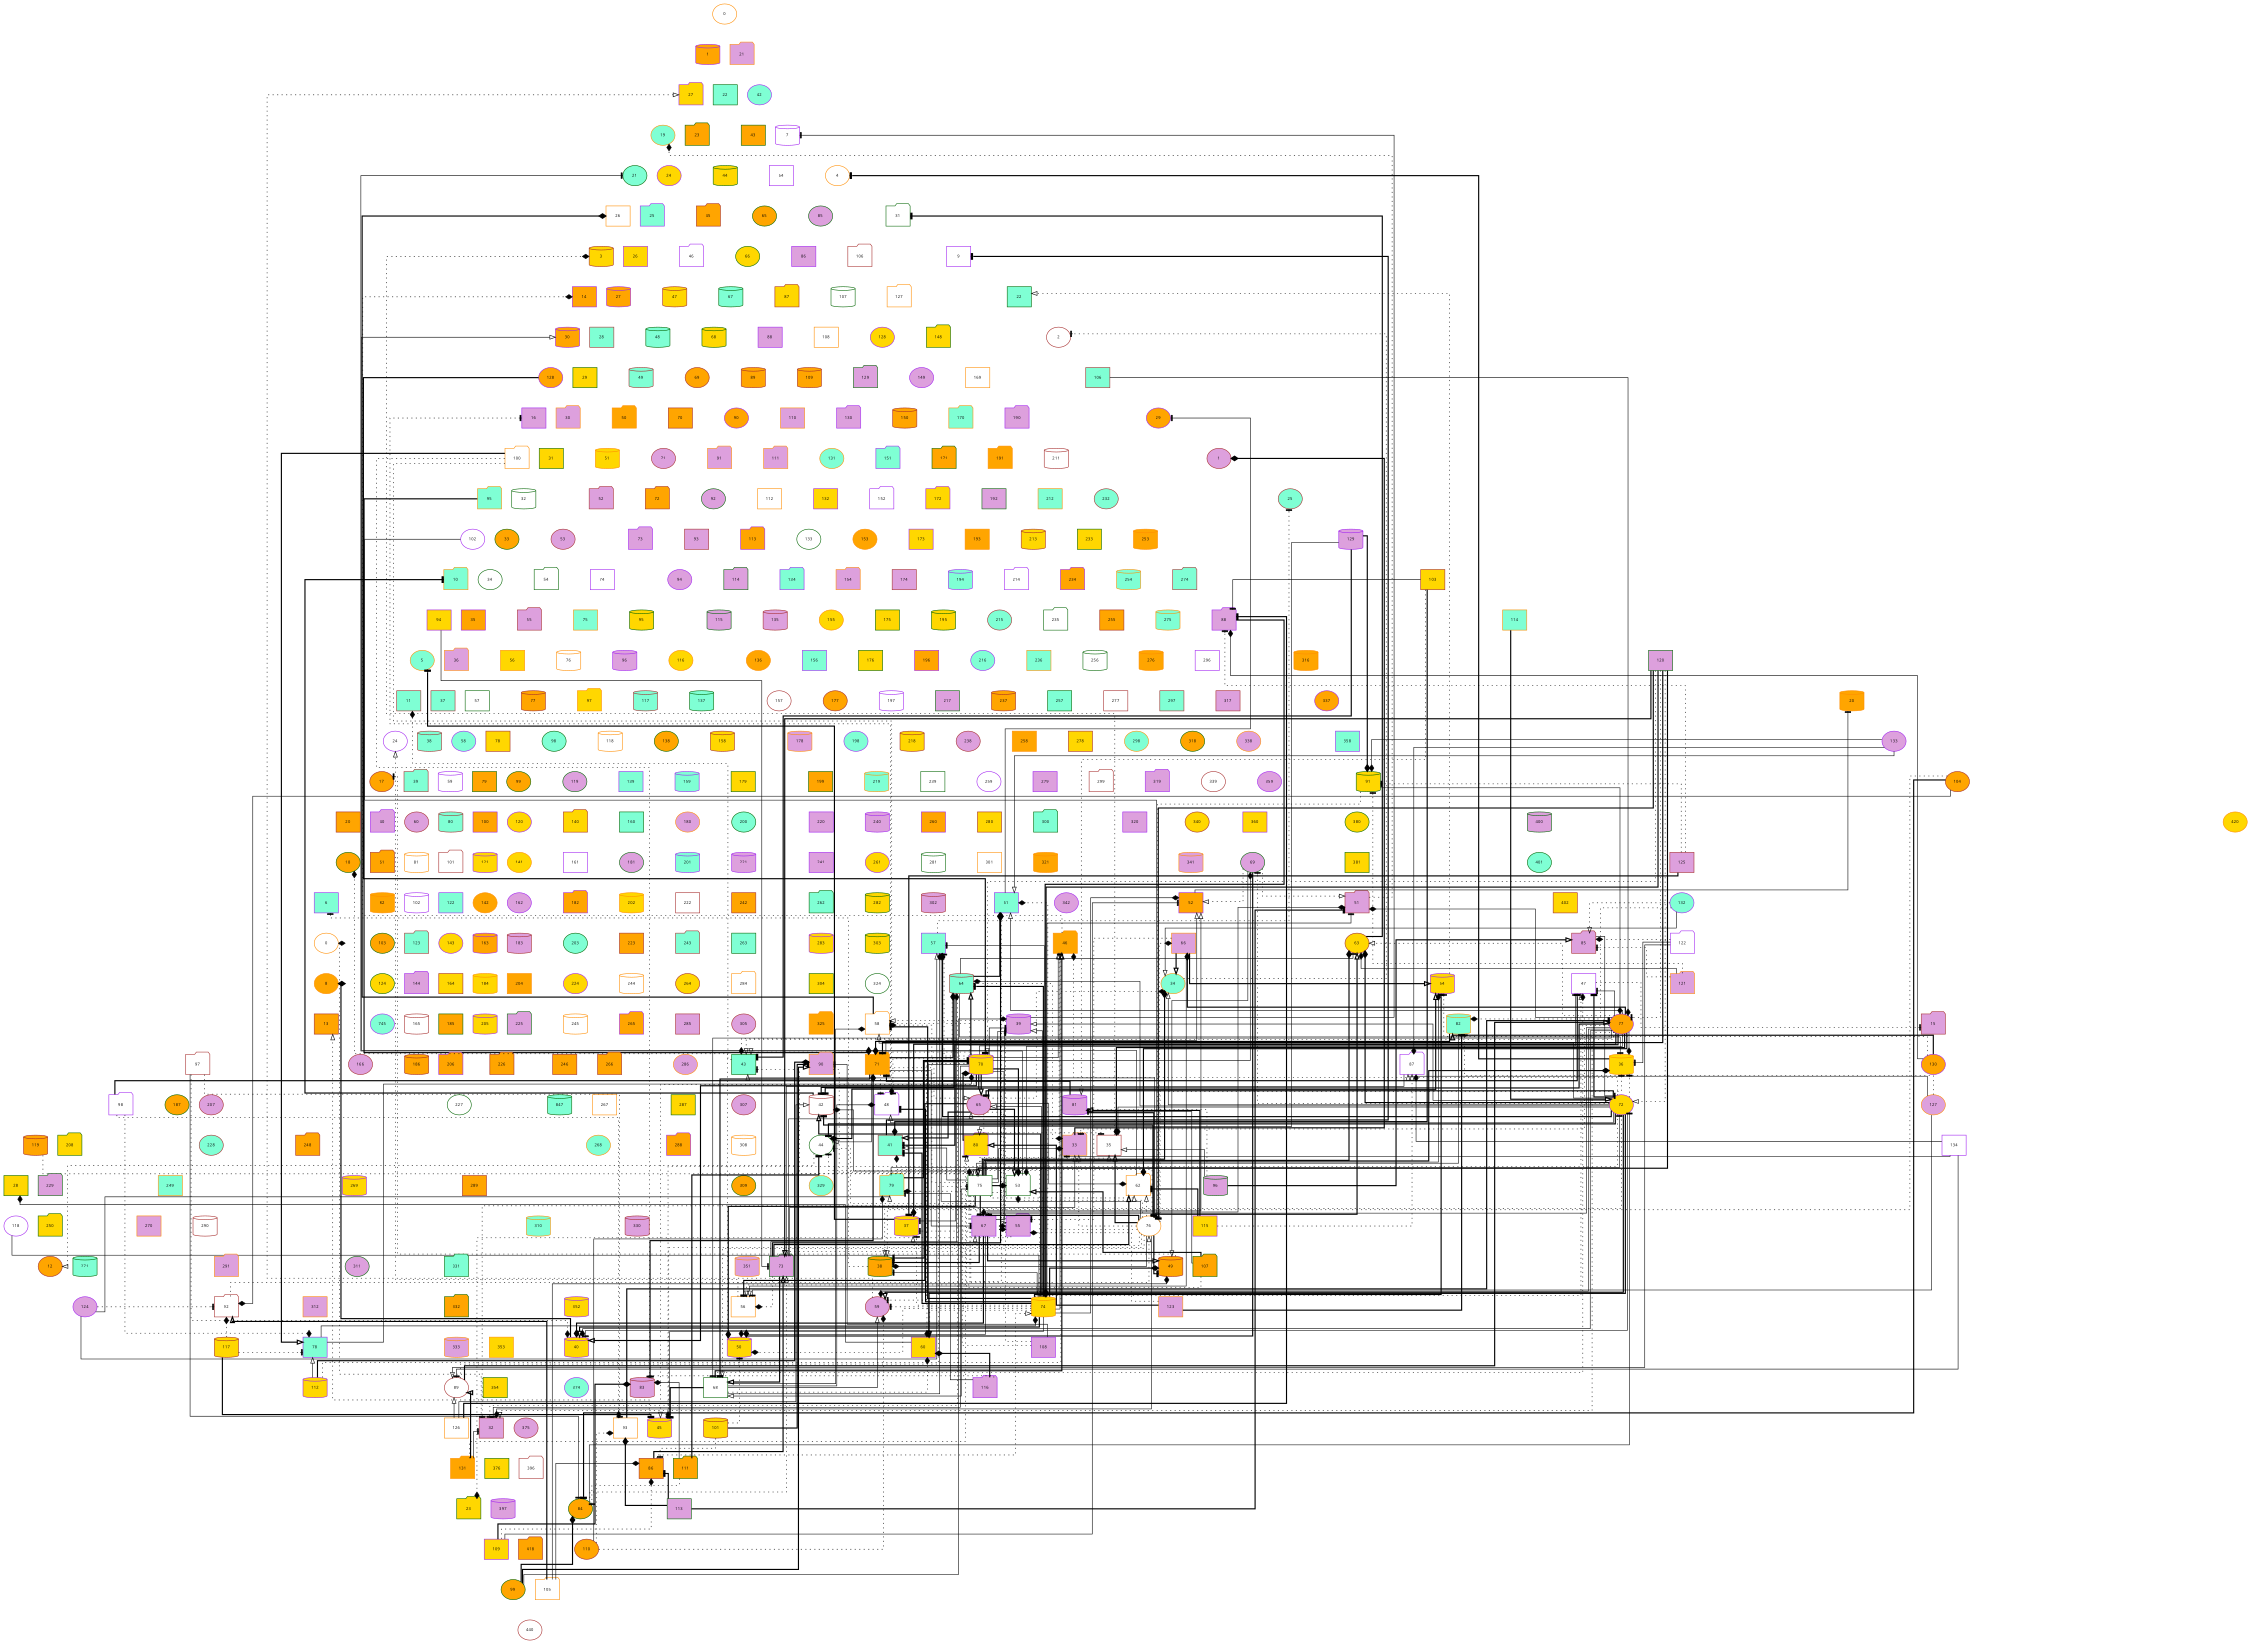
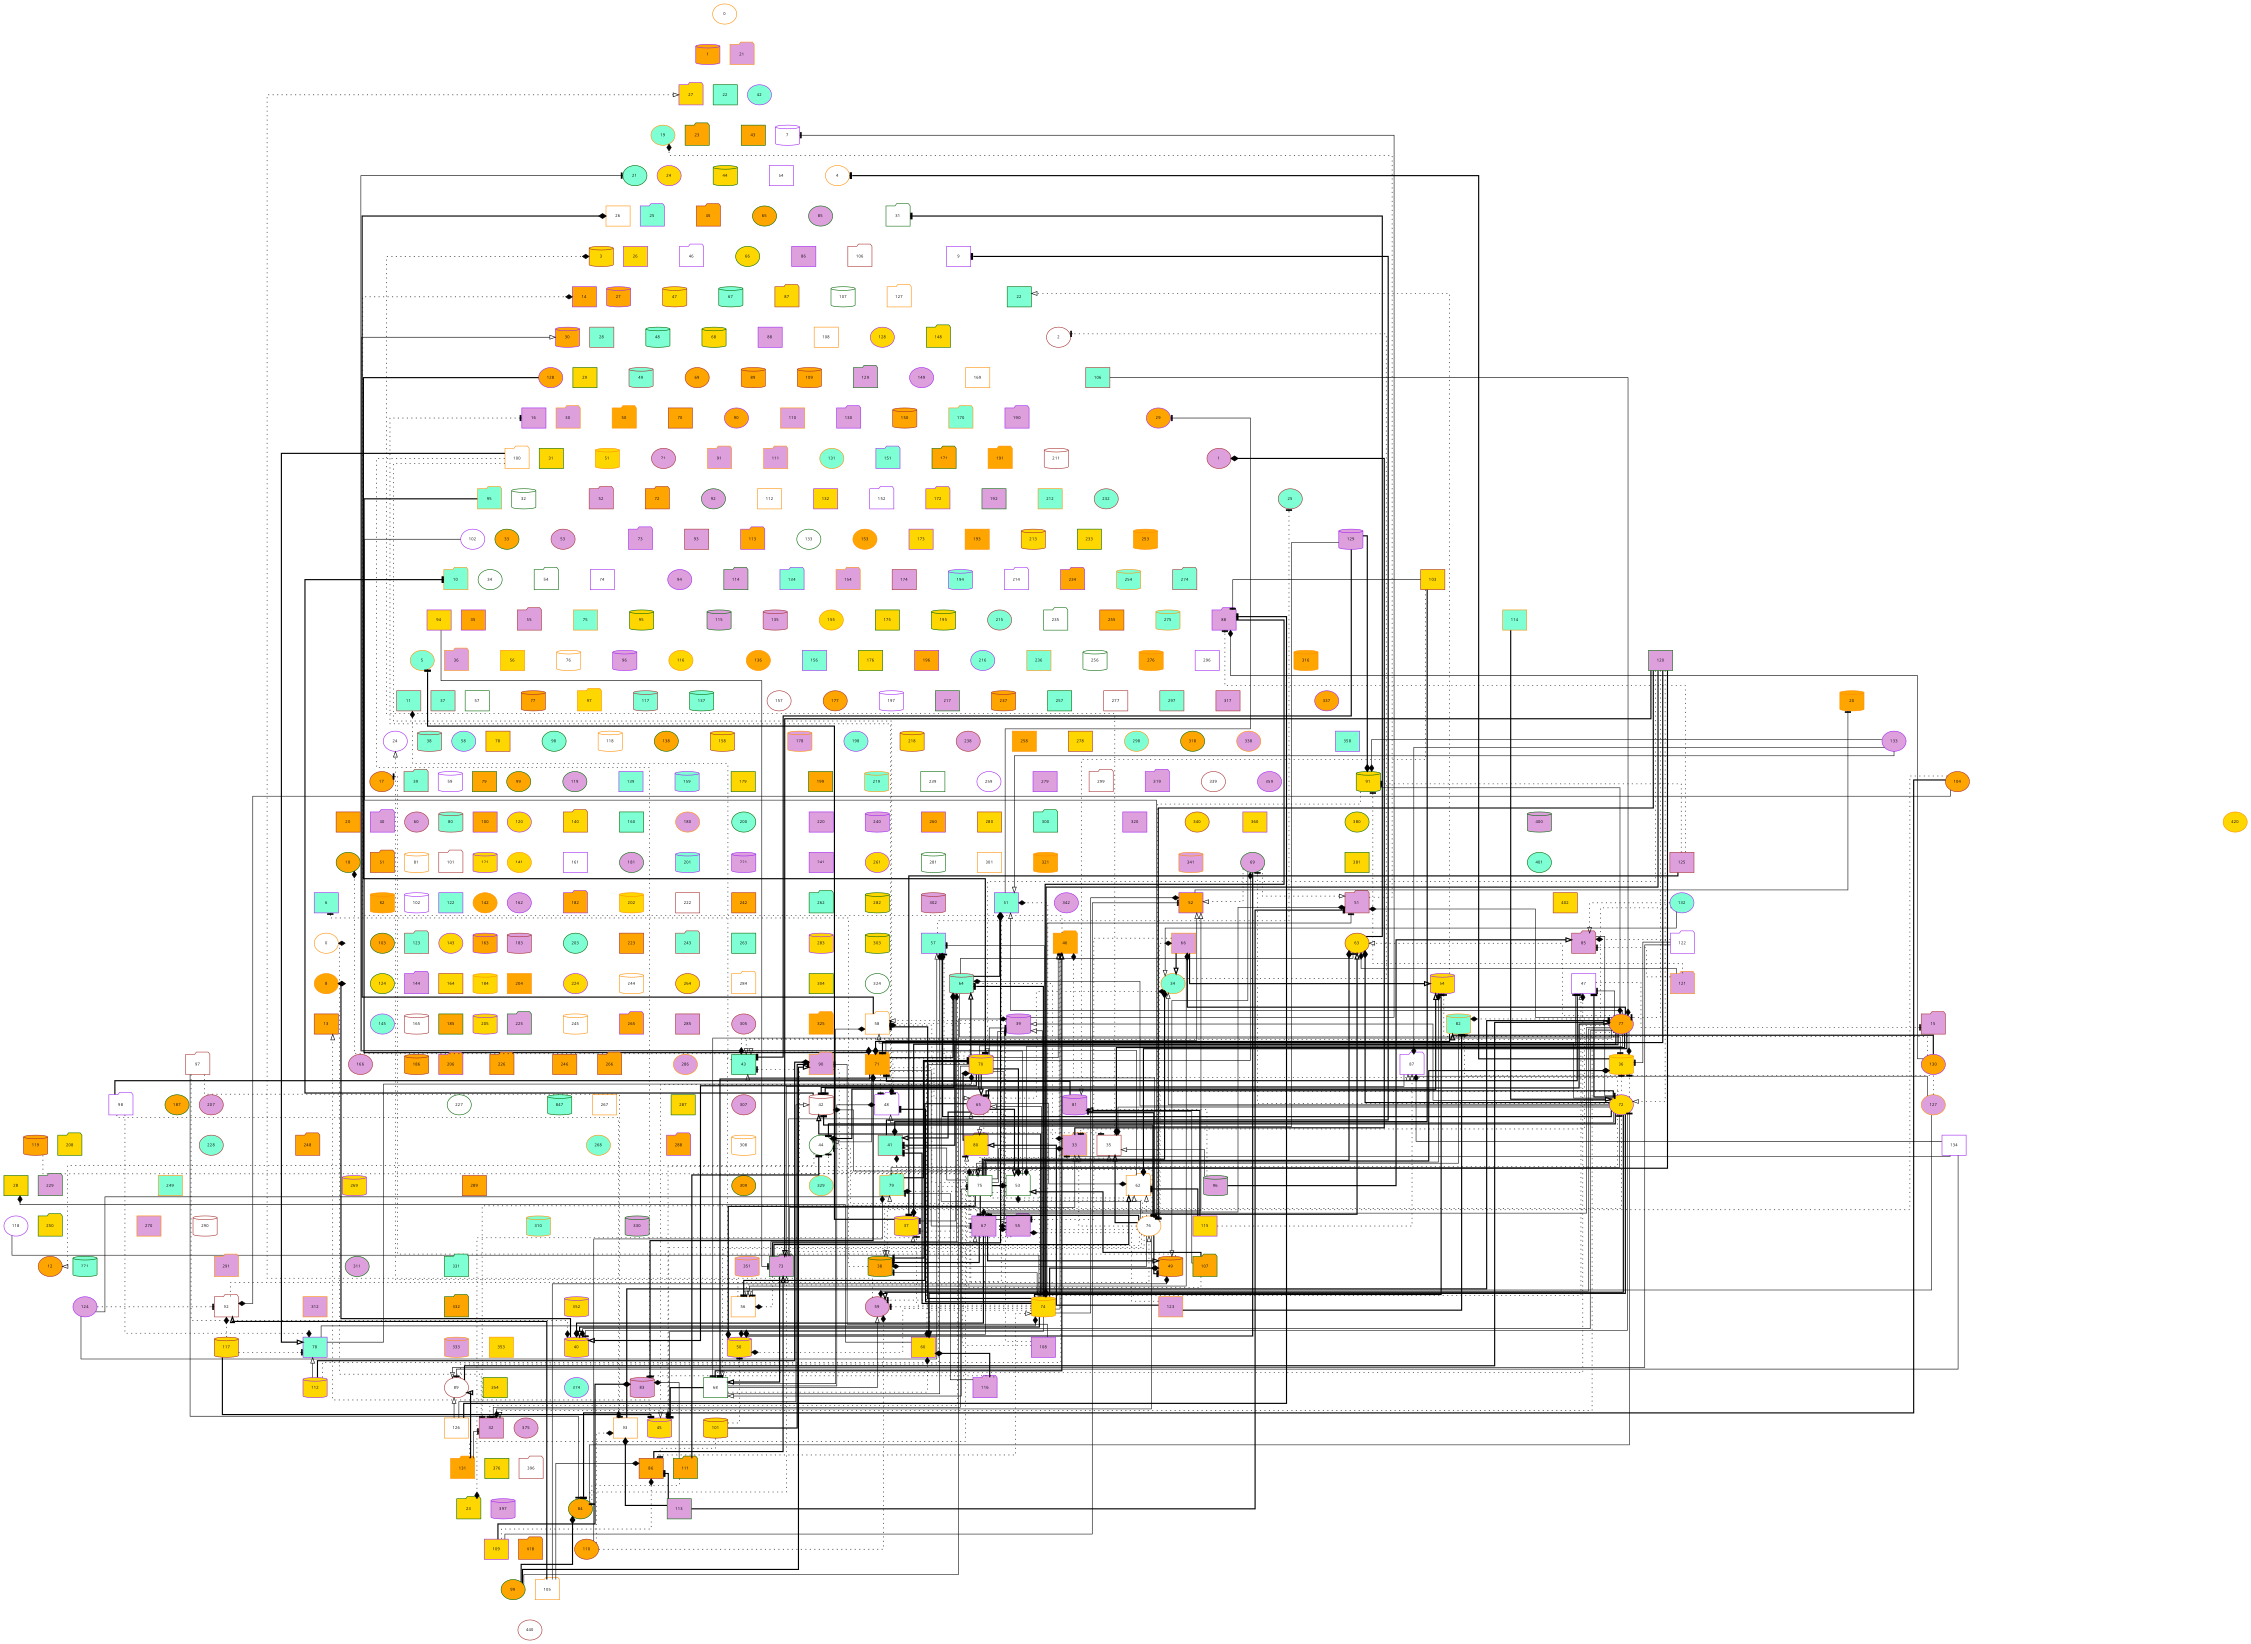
(382, 1024) -> (382, 1024)
(637, 1226) -> (637, 1226)
